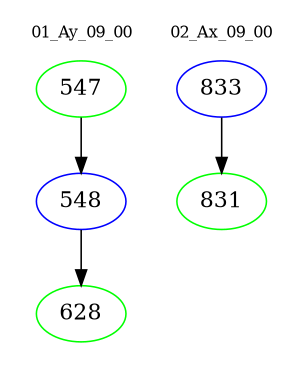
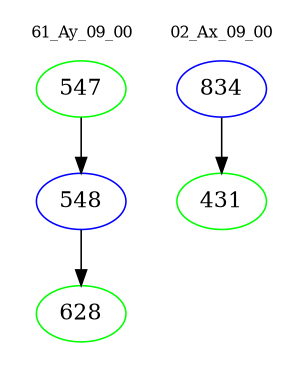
(82, 34) -> (82, 34)
(222, 89) -> (222, 89)
(222, 201) -> (222, 201)
